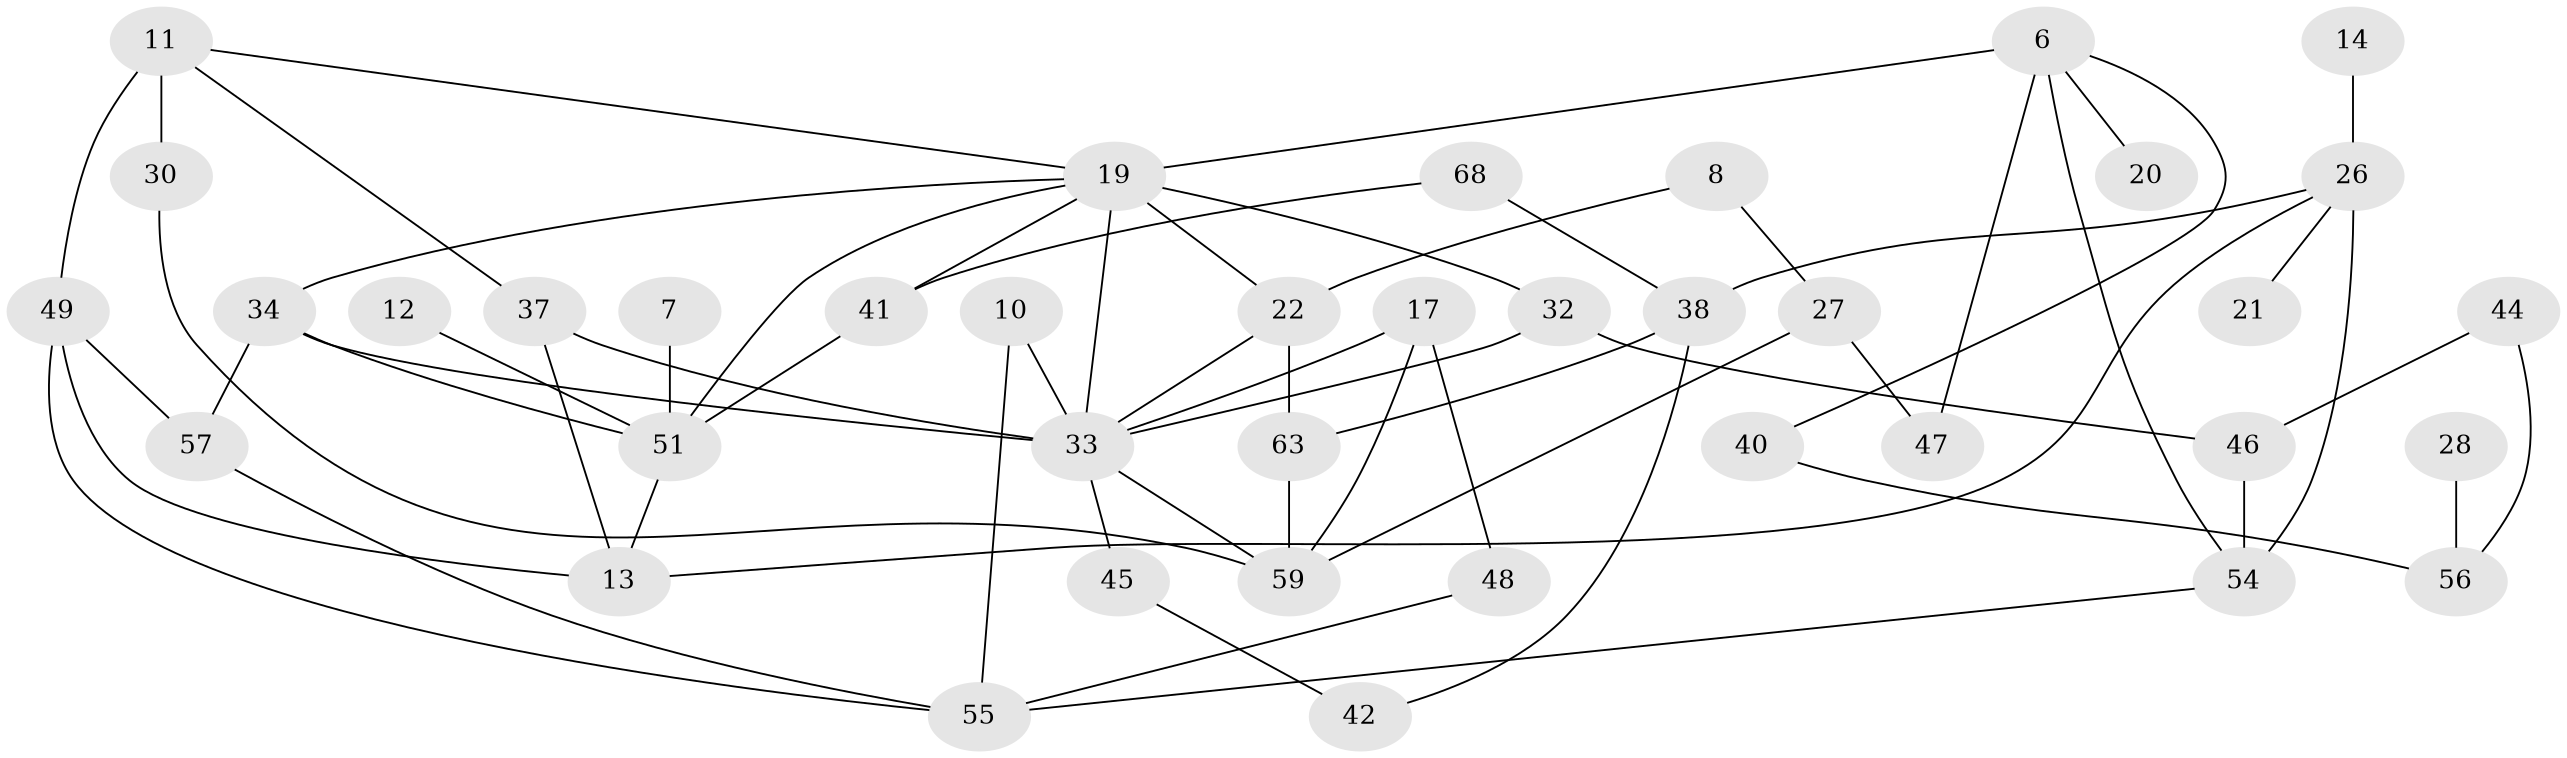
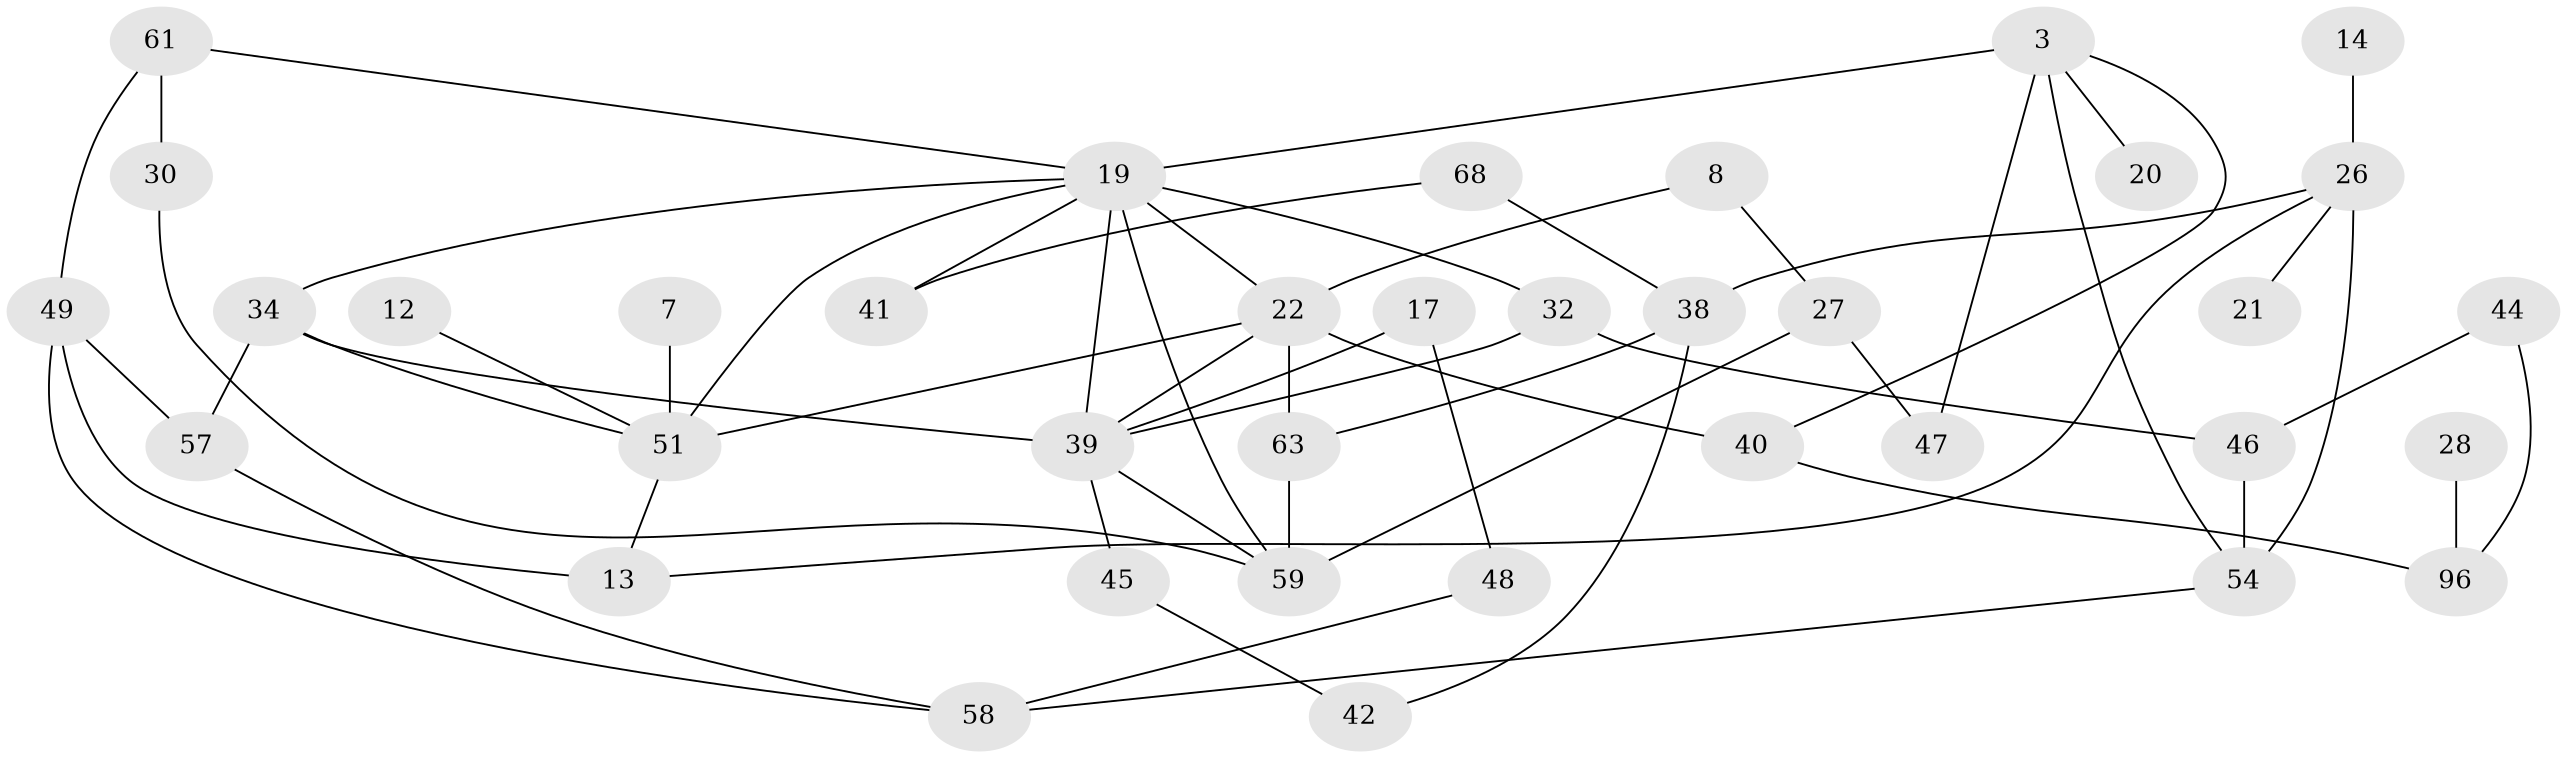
(161, 41) -> (161, 41)
(2043, 41) -> (2043, 41)
(535, 311) -> none
(1011, 311) -> none
(773, 379) -> (980, 379)
none -> (1523, 395)
(1083, 447) -> (1083, 447)
(1371, 452) -> (1184, 395)
(2456, 582) -> (2456, 582)
(979, 717) -> (979, 717)
